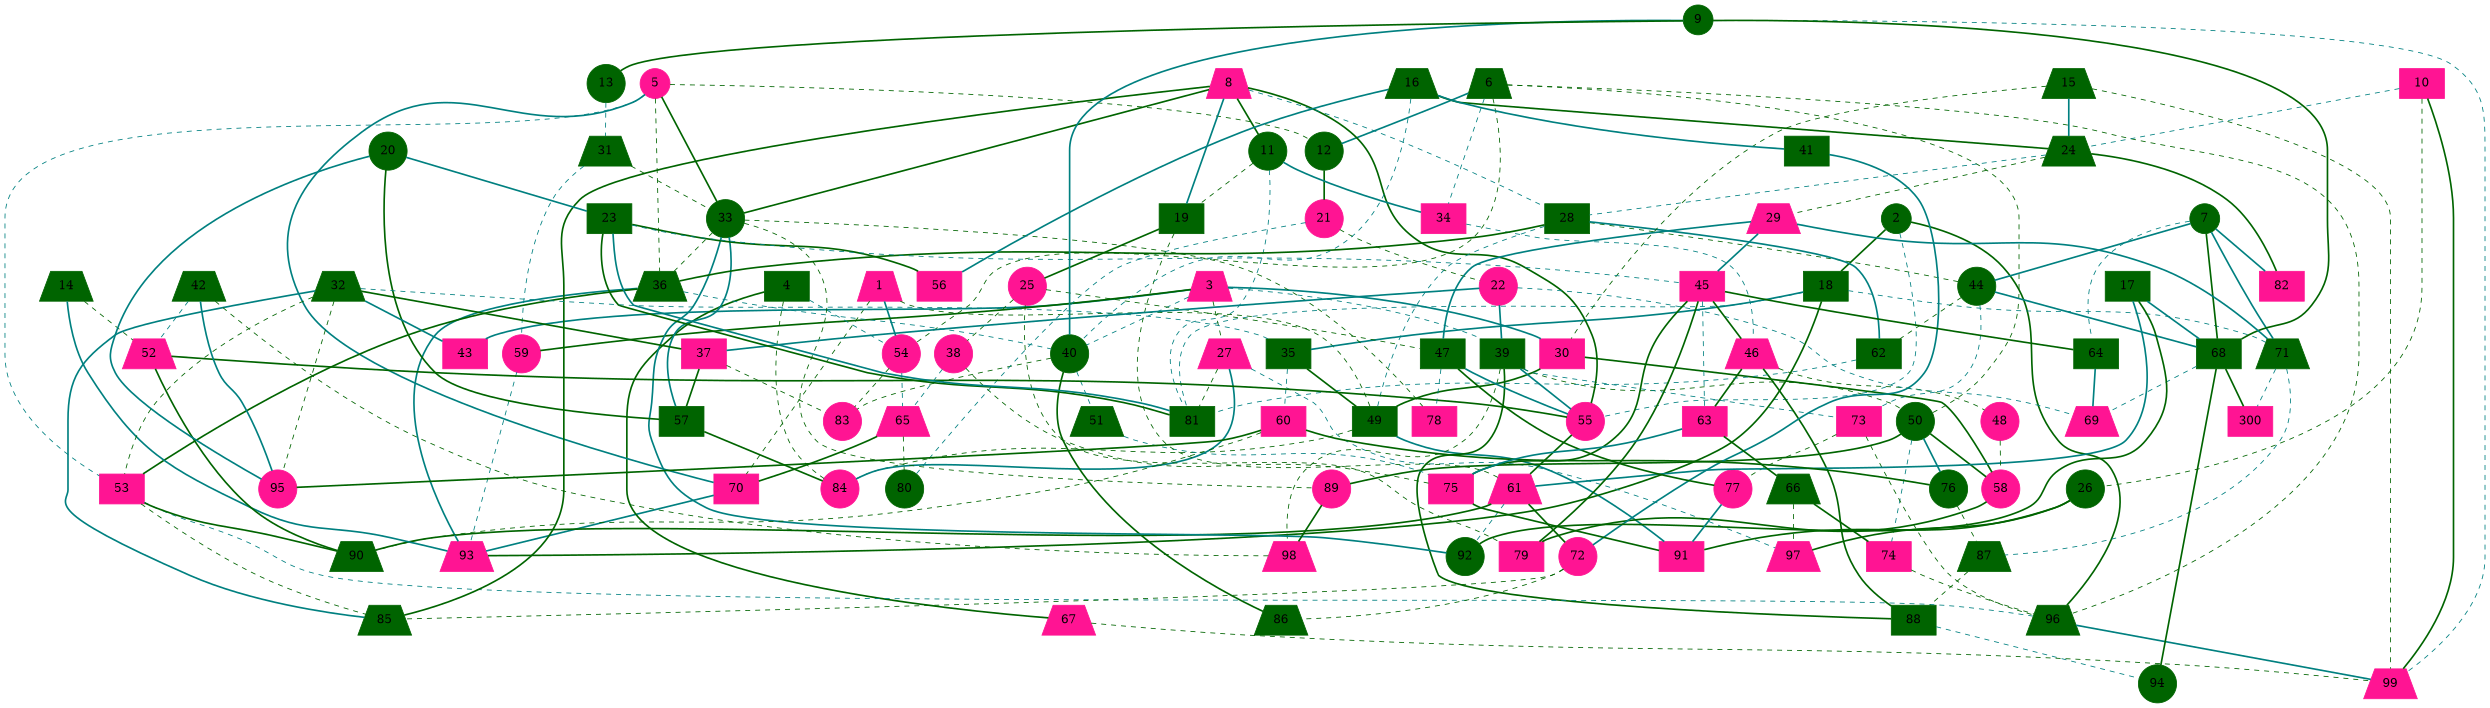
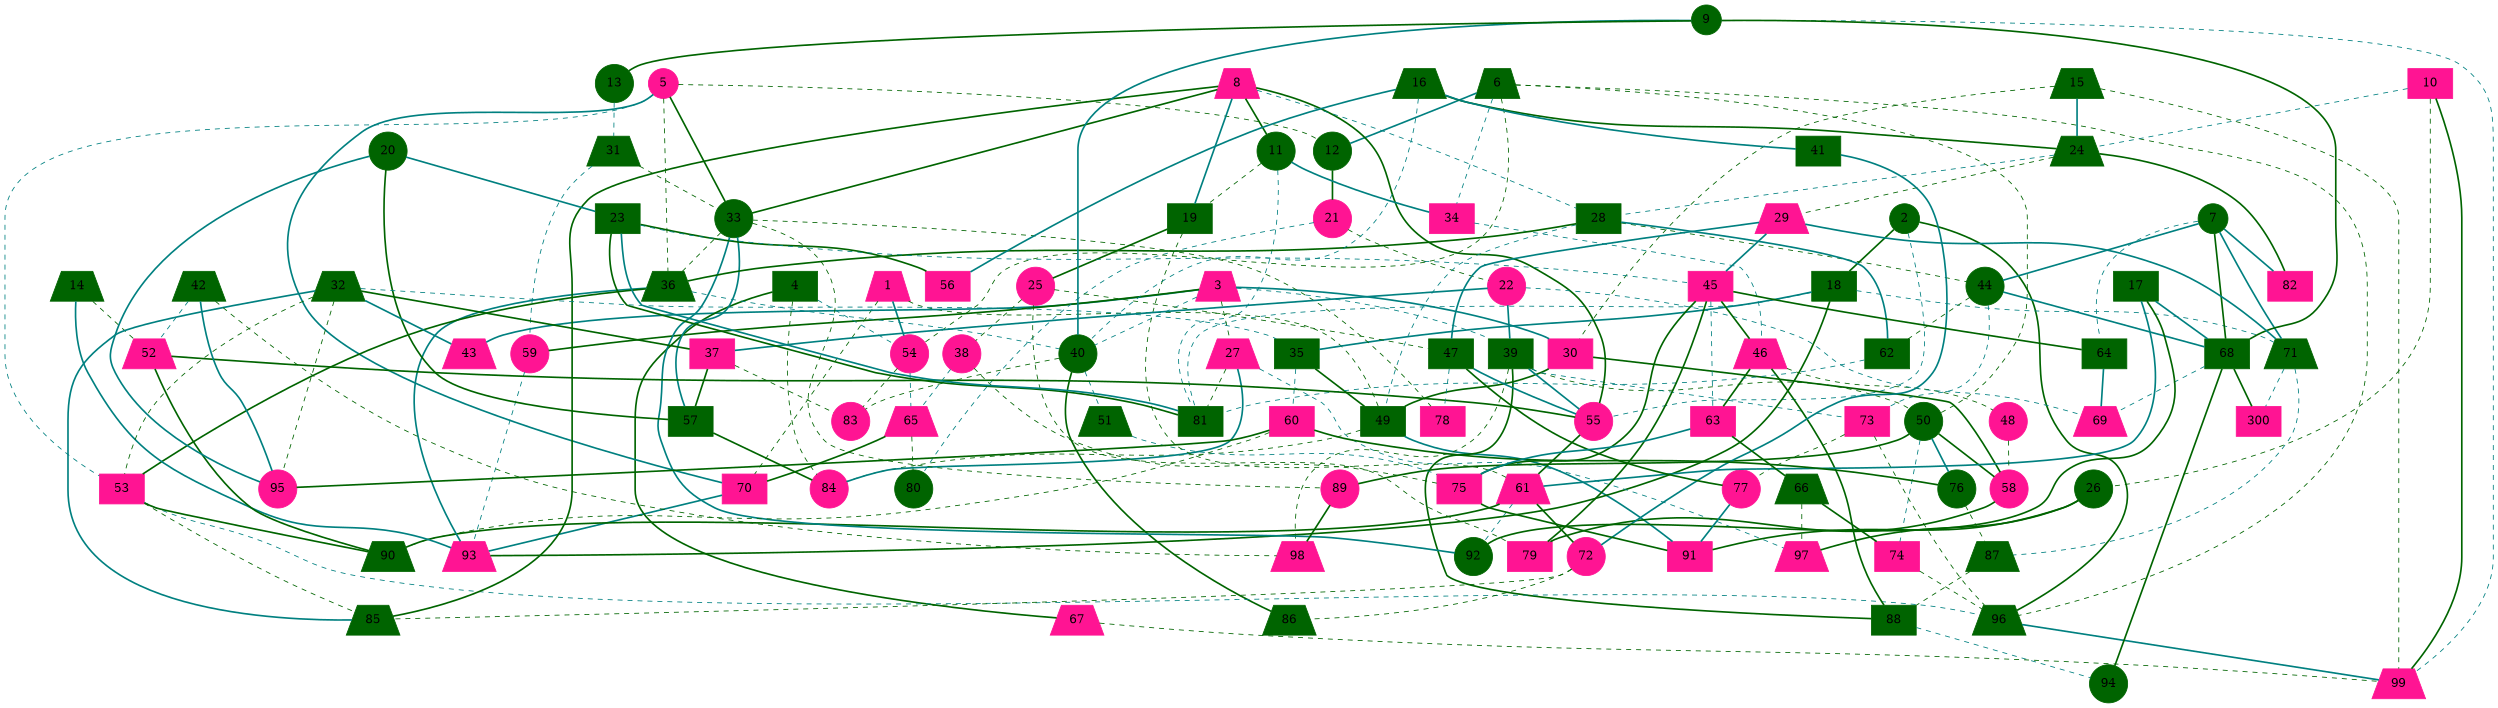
(465, 354) -> (469, 354)
